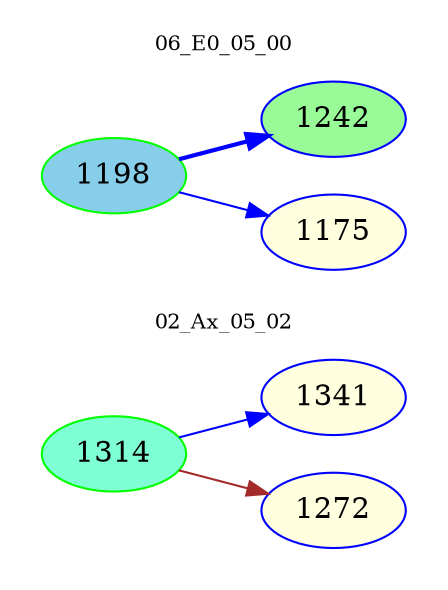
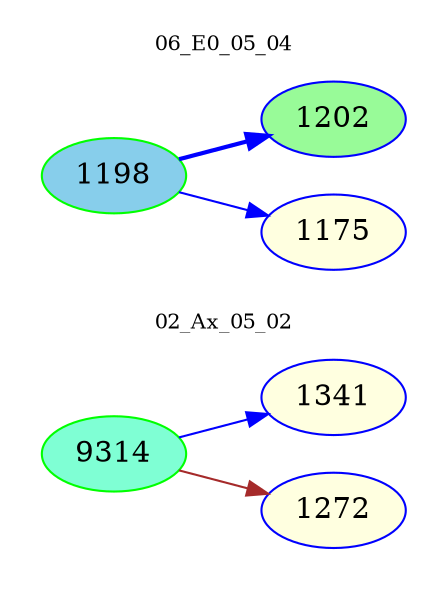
(224, 45) -> (224, 45)
(334, 119) -> (334, 119)
(114, 454) -> (114, 454)
